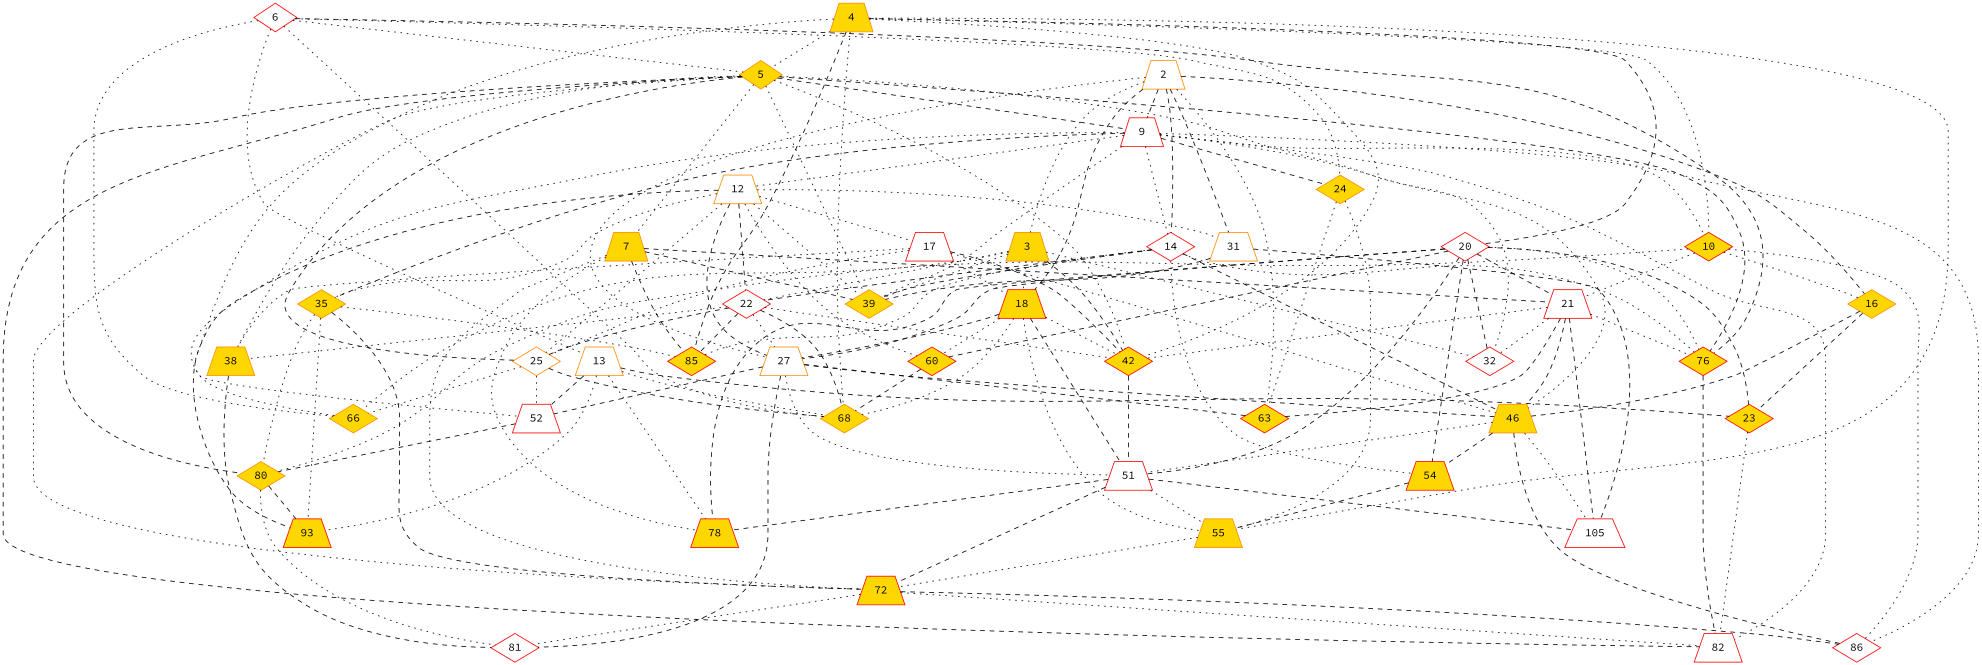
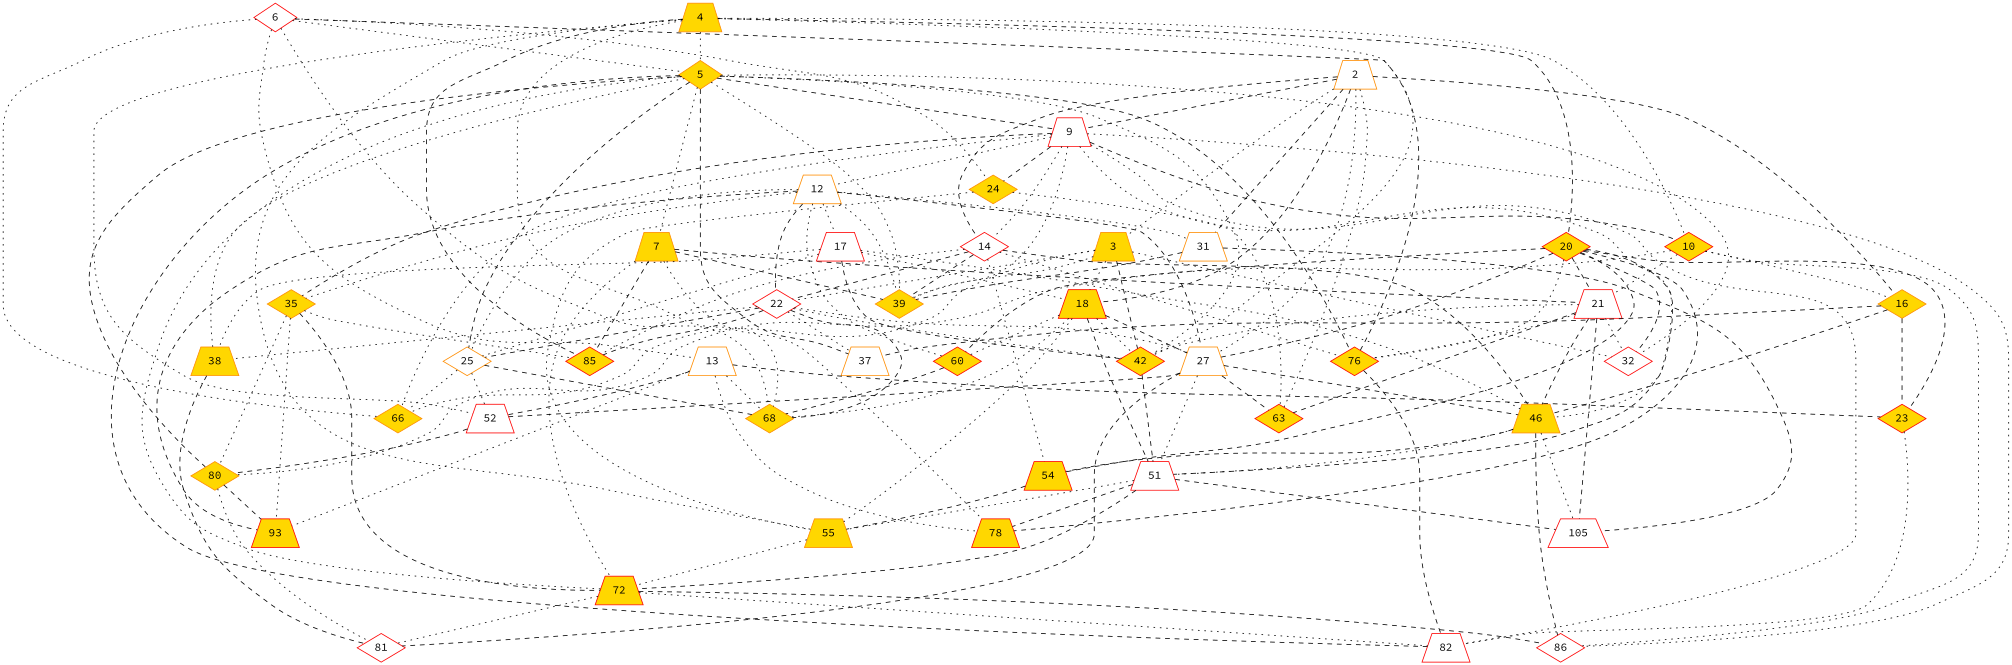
(1376, 148) -> (1333, 214)
(1465, 247) -> (1566, 247)
none -> (865, 361)
